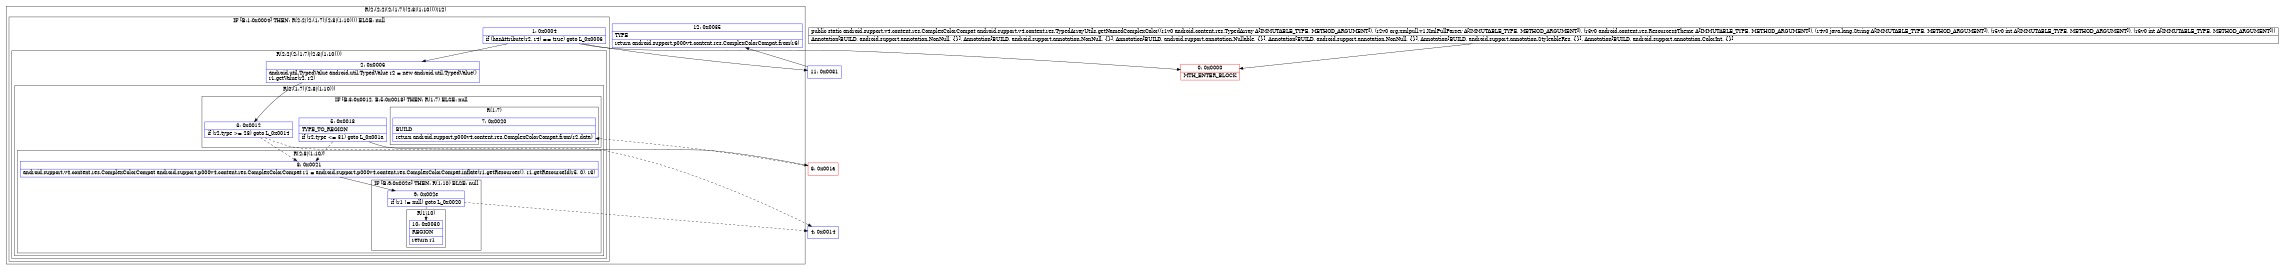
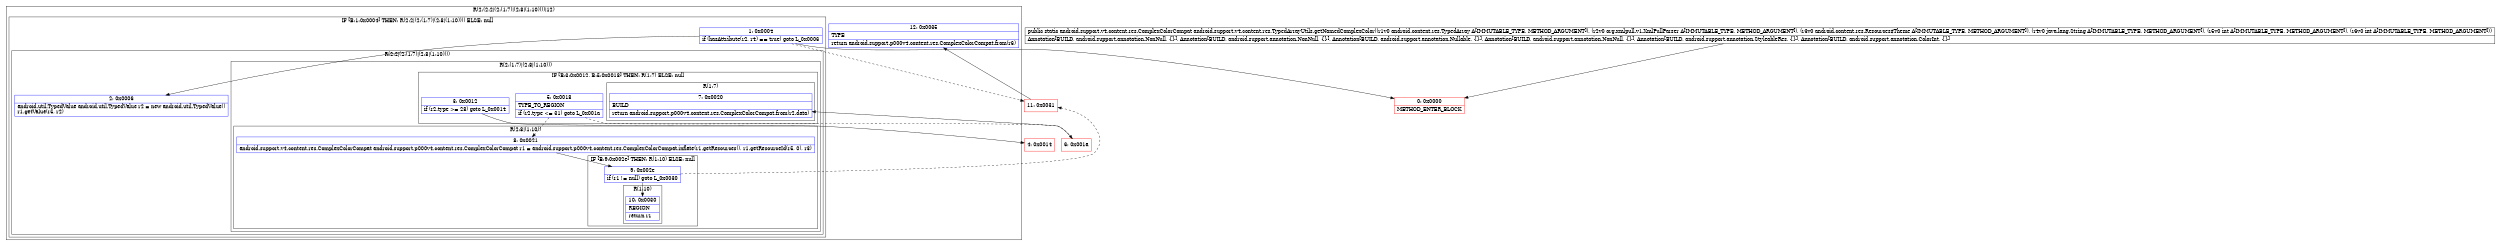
(693, 59) -> (906, 72)
(824, 72) -> (1041, 106)
(1210, 76) -> (1429, 109)
(292, 79) -> (41, 112)
(276, 99) -> none
(272, 145) -> none
(683, 147) -> (946, 119)
(620, 150) -> (829, 124)
(612, 152) -> (832, 127)
(426, 203) -> (643, 178)
(426, 212) -> (643, 188)
(634, 217) -> (922, 169)
(823, 233) -> (1040, 145)
